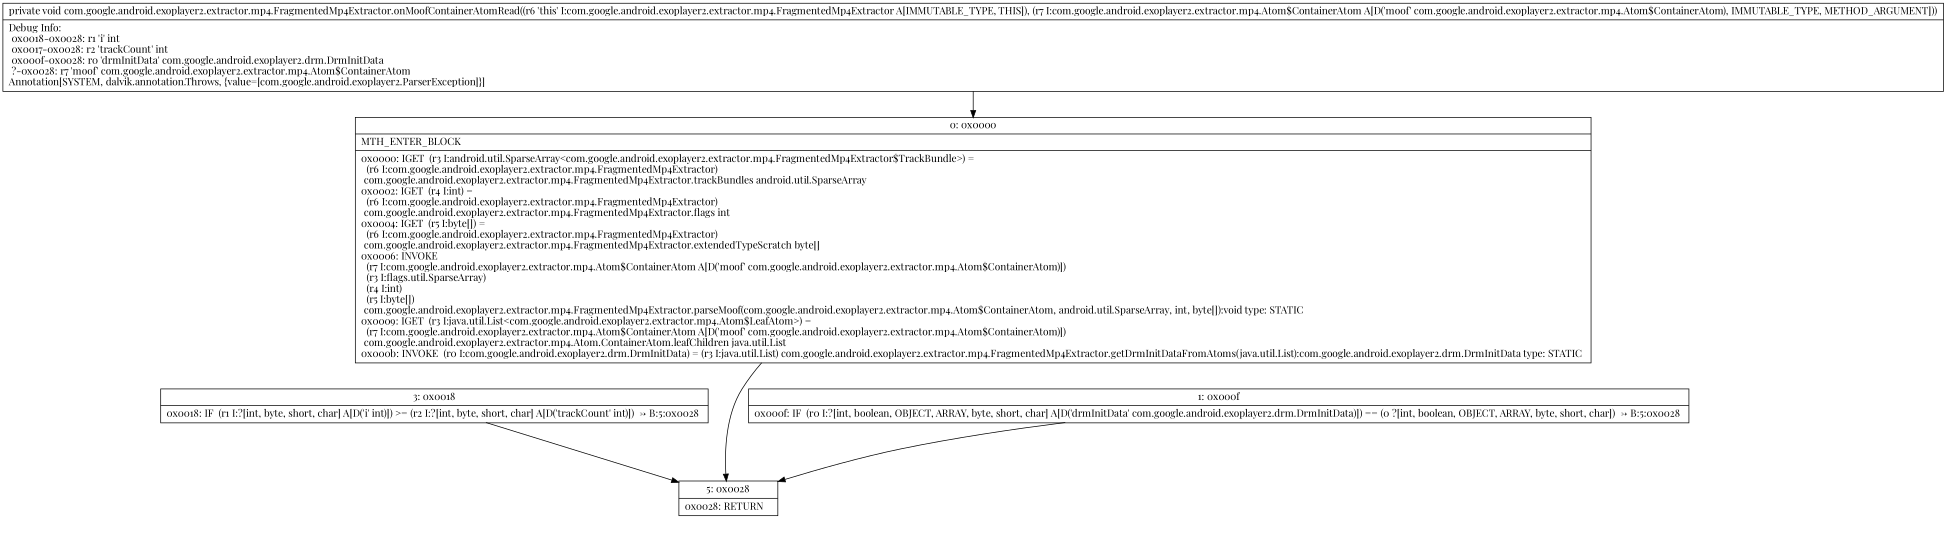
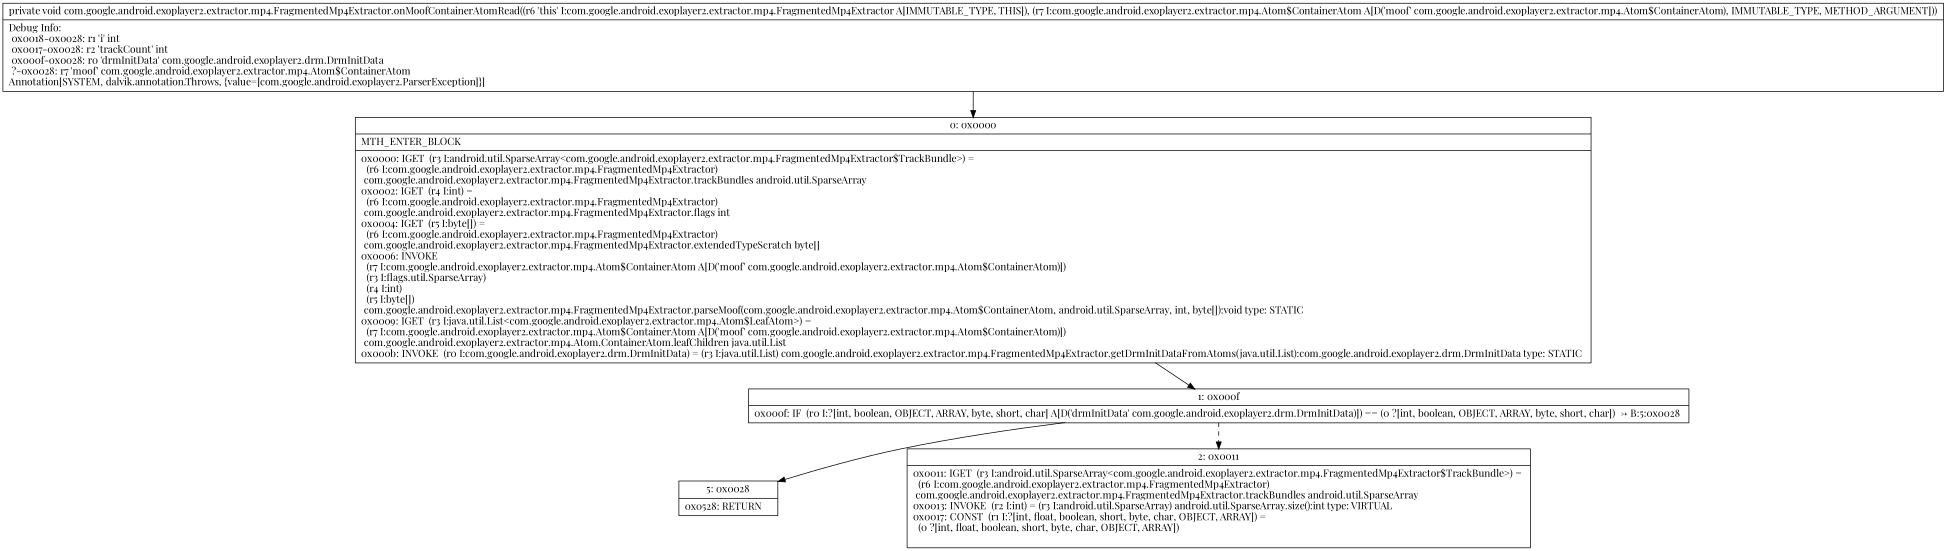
(434, 406) -> none
(731, 414) -> (1172, 374)
none -> (1219, 498)
(728, 507) -> (727, 507)
